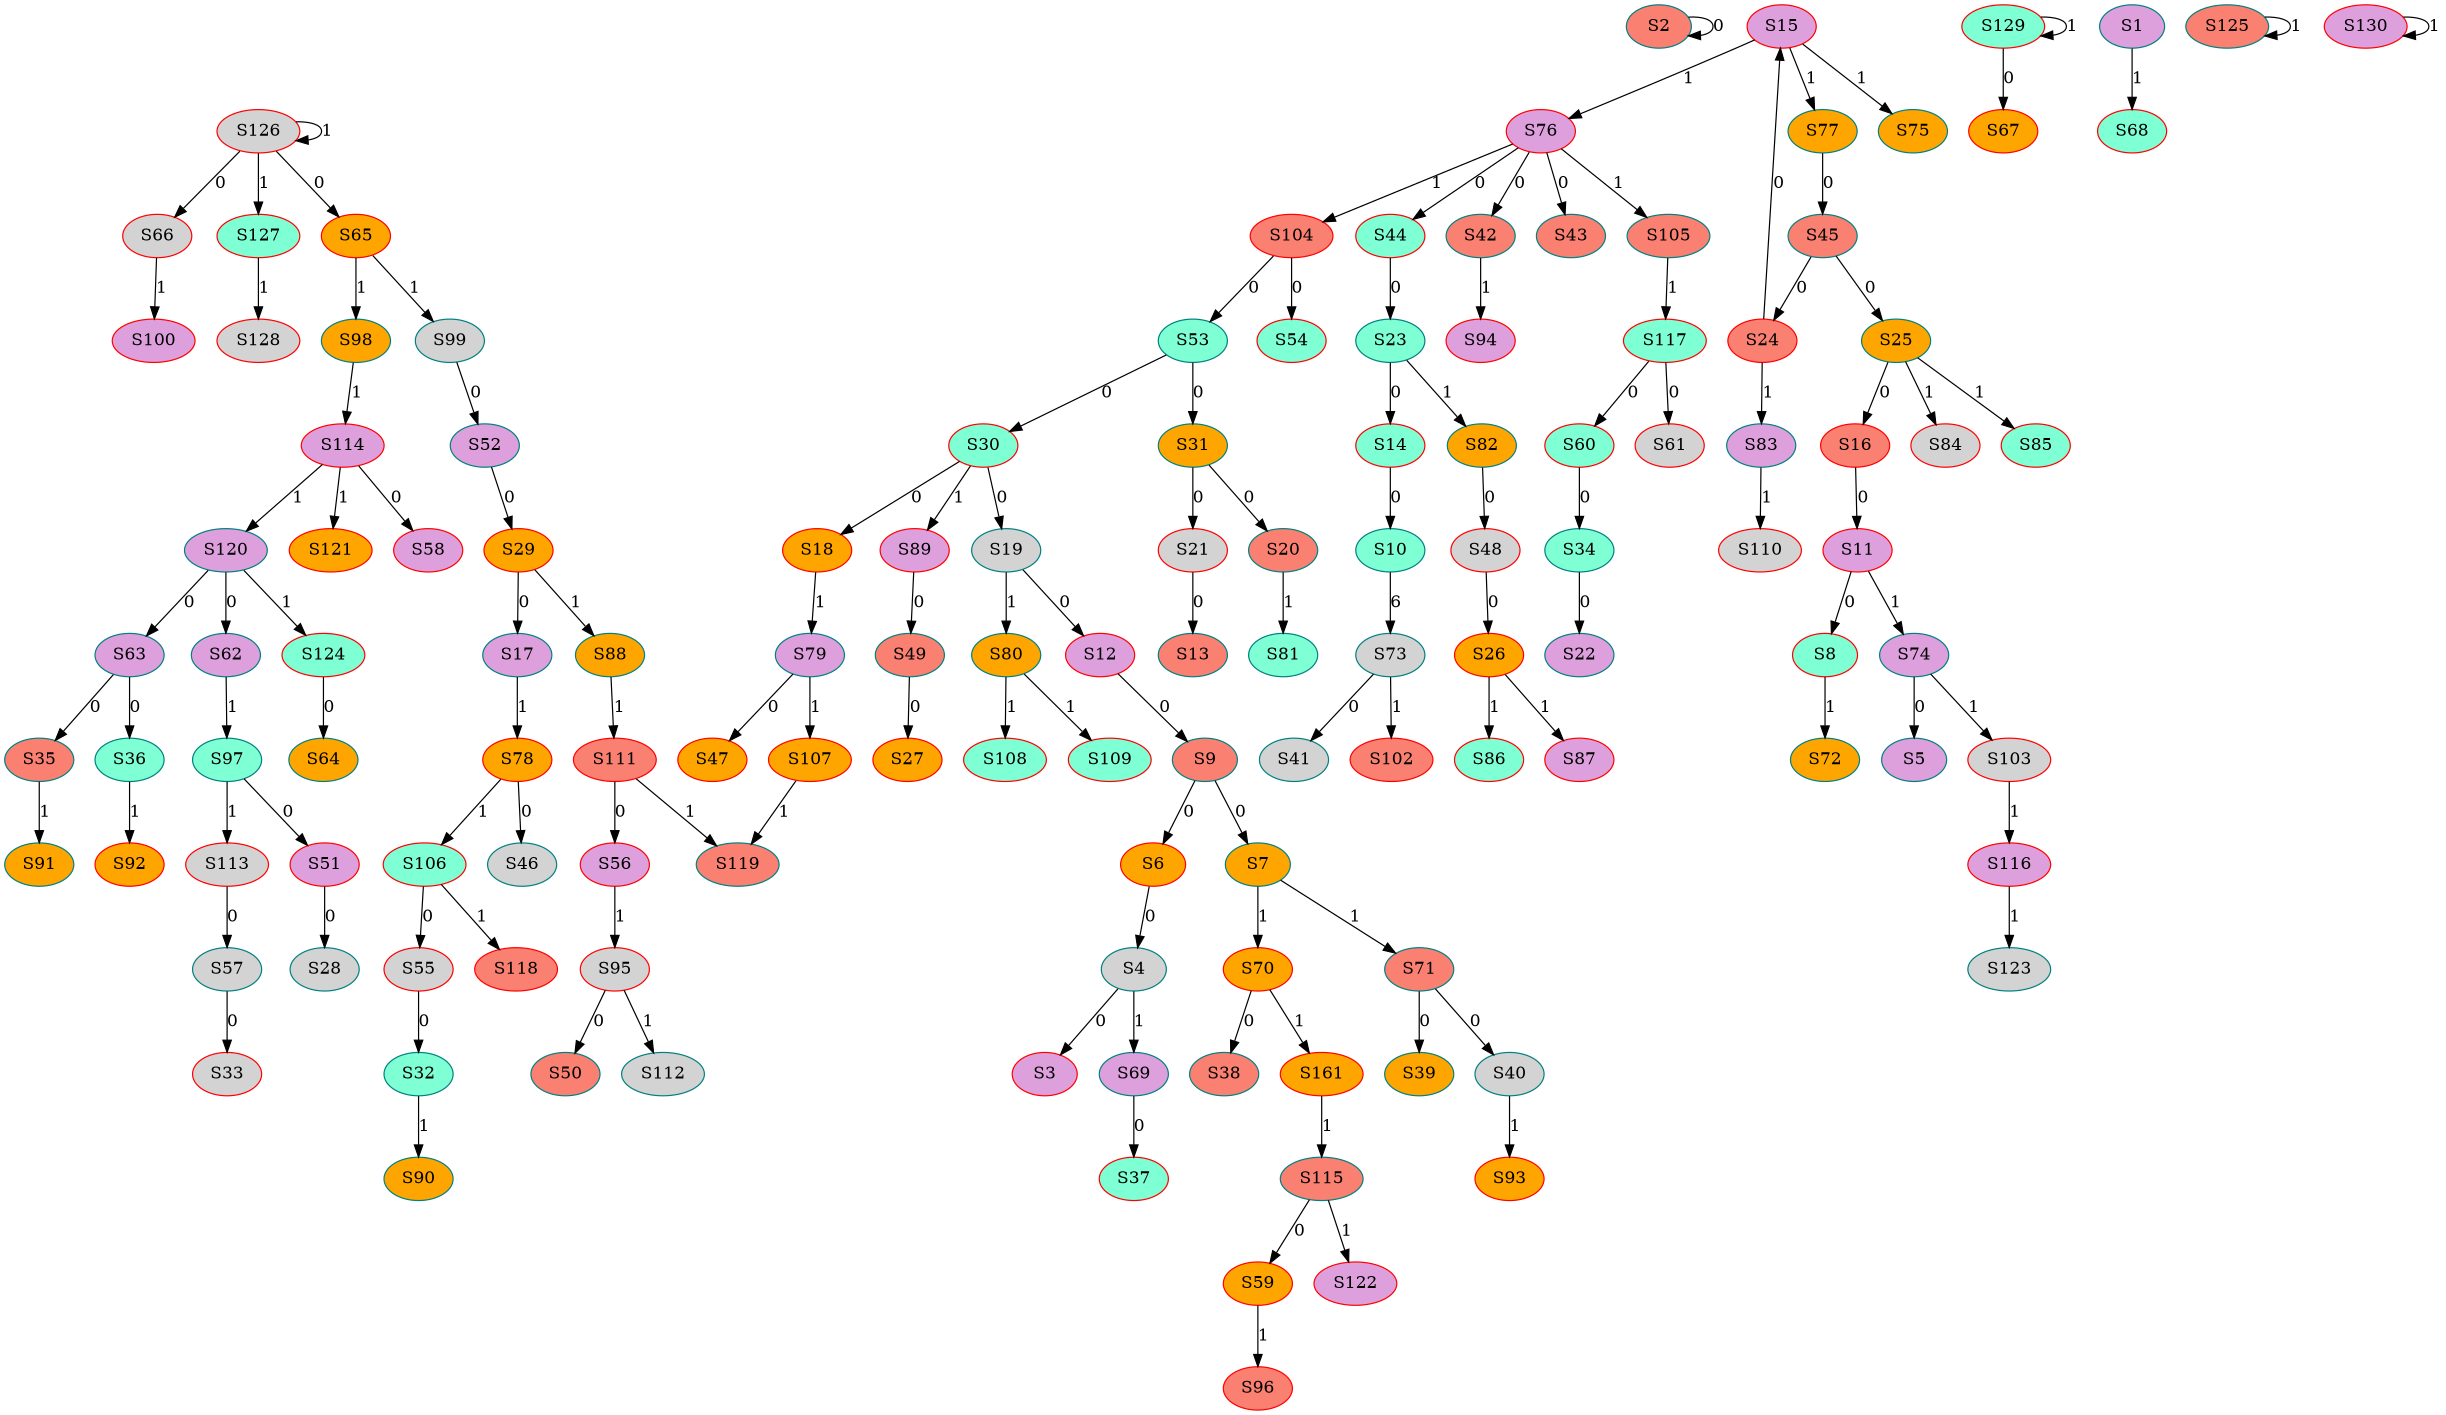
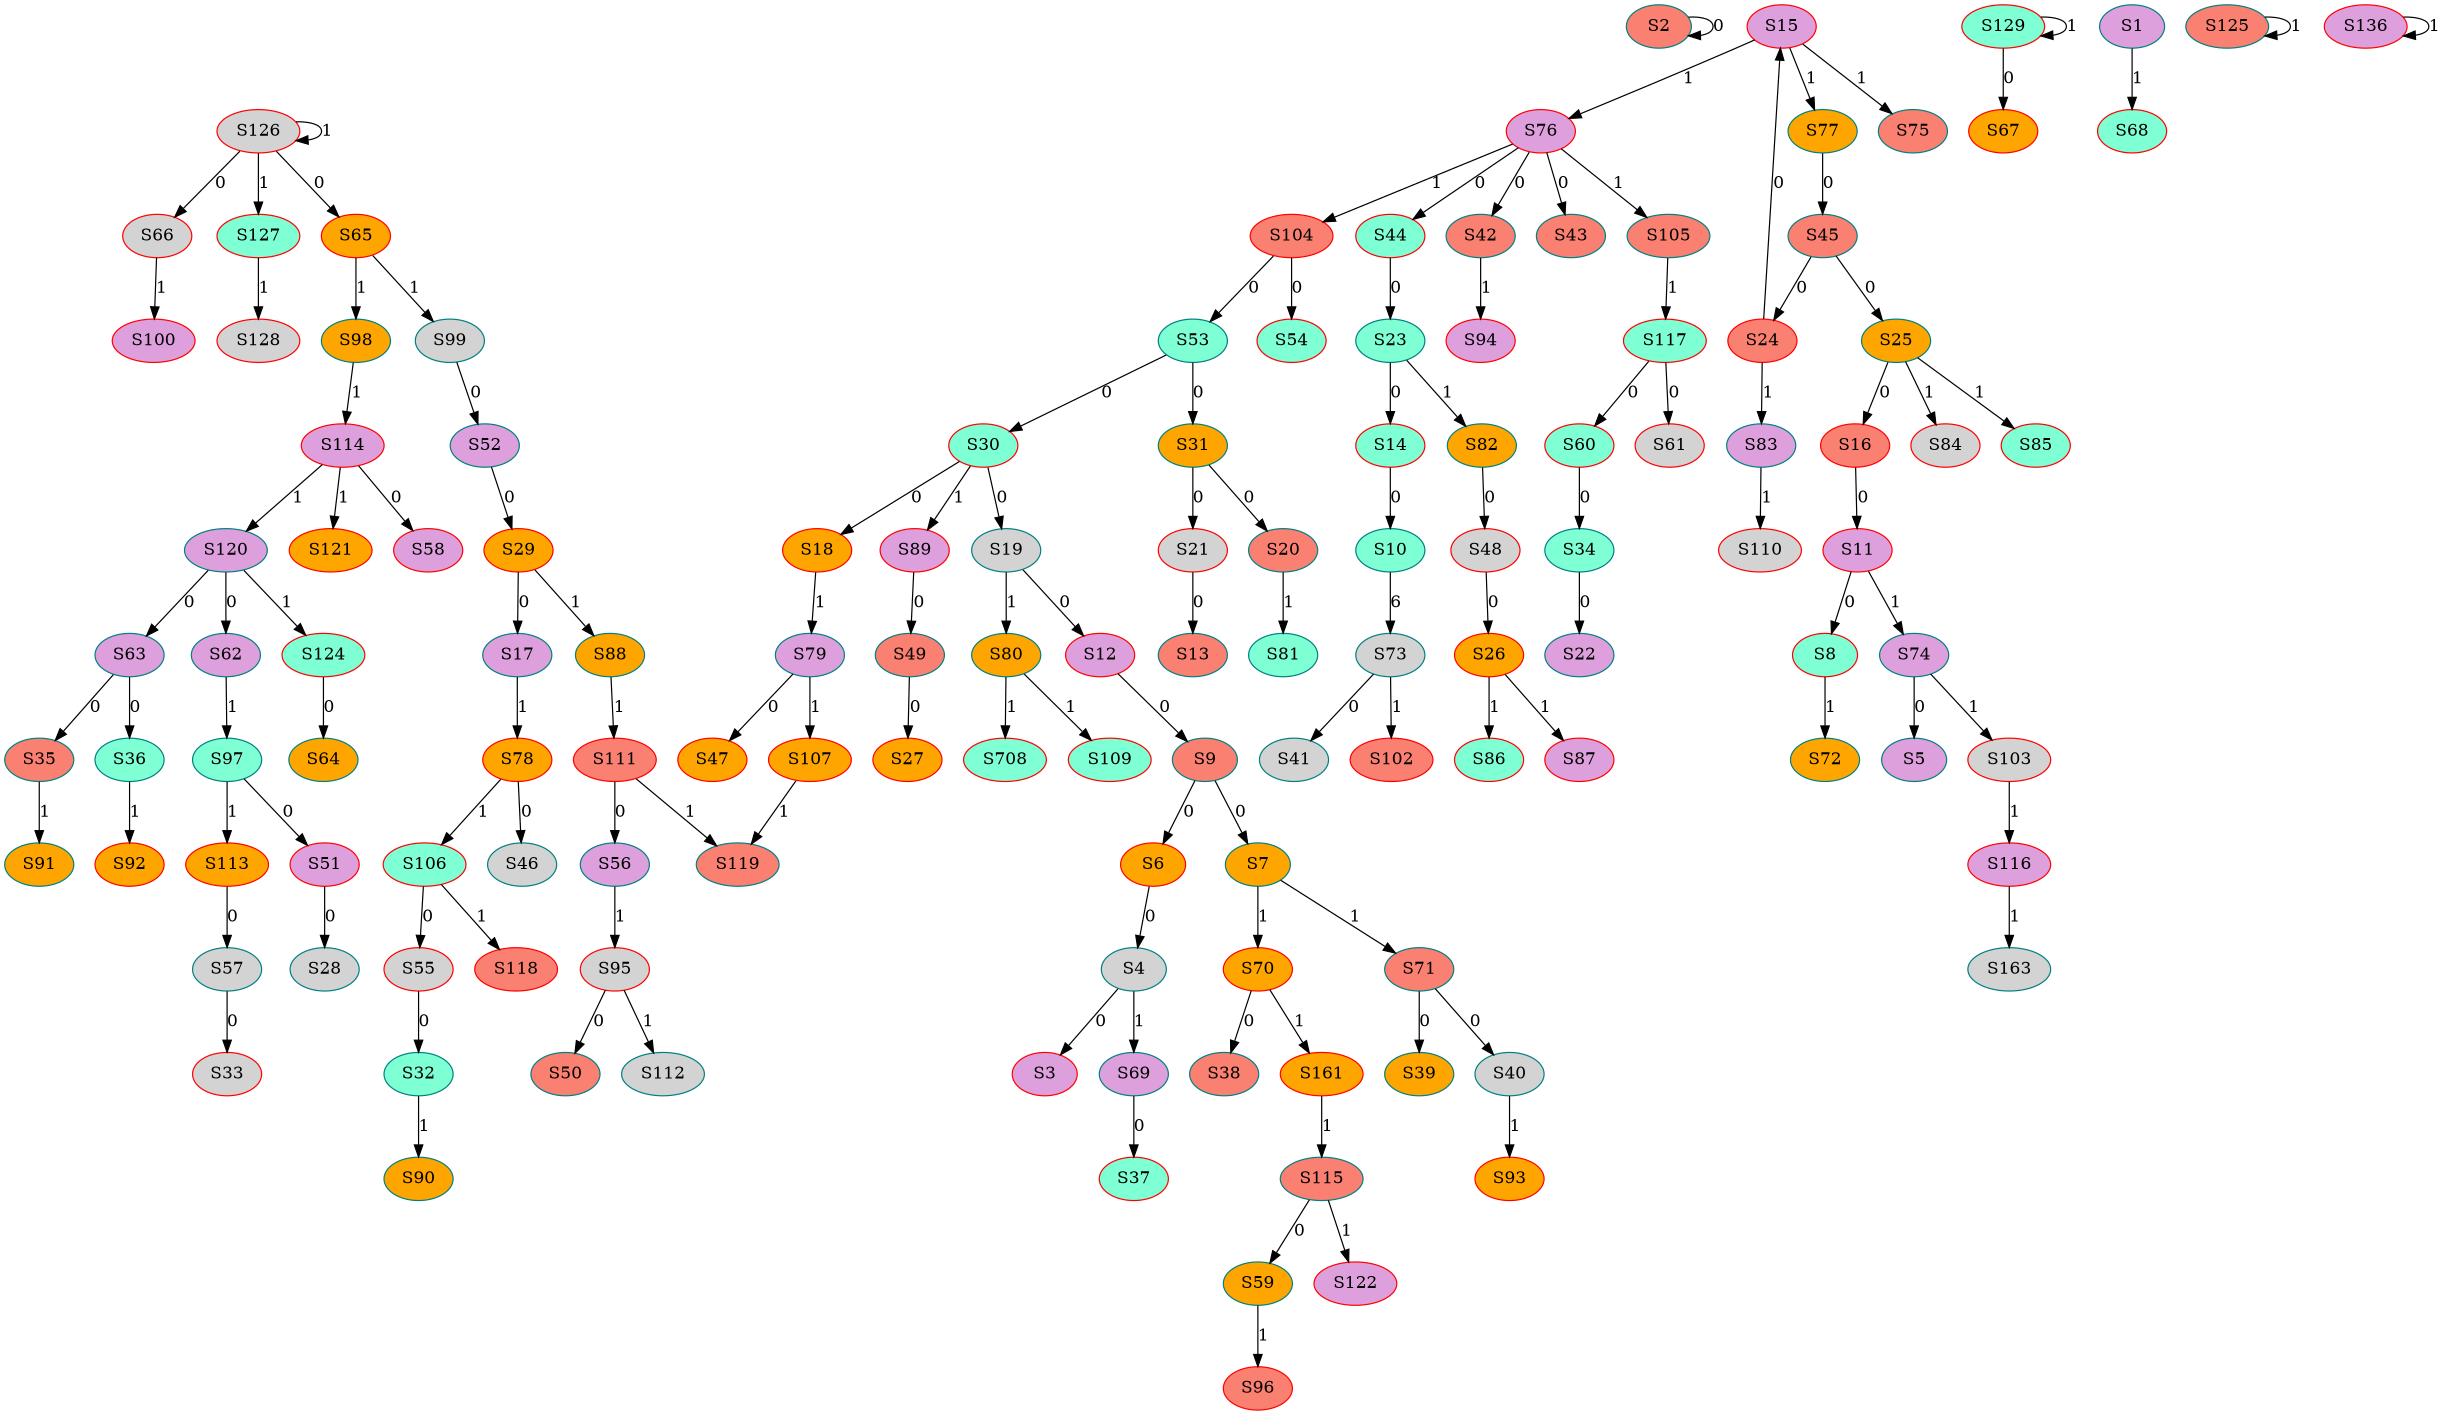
(2366, 26) -> (2366, 26)
(1913, 131) -> (1913, 131)
(1005, 760) -> (1005, 760)
(227, 865) -> (227, 865)
(615, 865) -> (615, 865)
(2009, 969) -> (2009, 969)
(1258, 1284) -> (1258, 1284)
